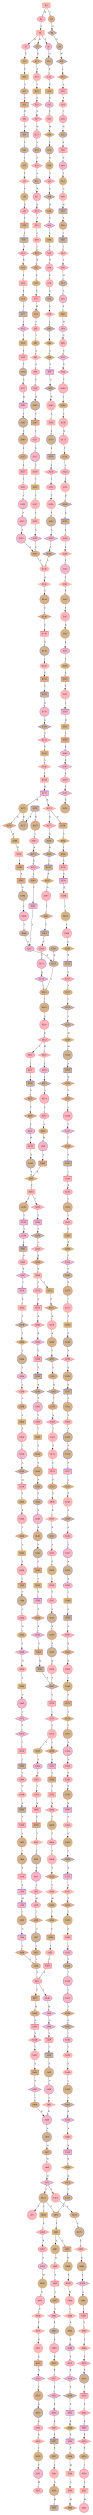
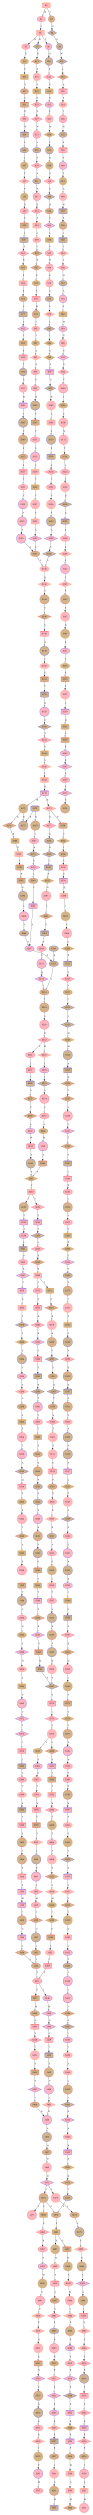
(22, 1578) -> none
